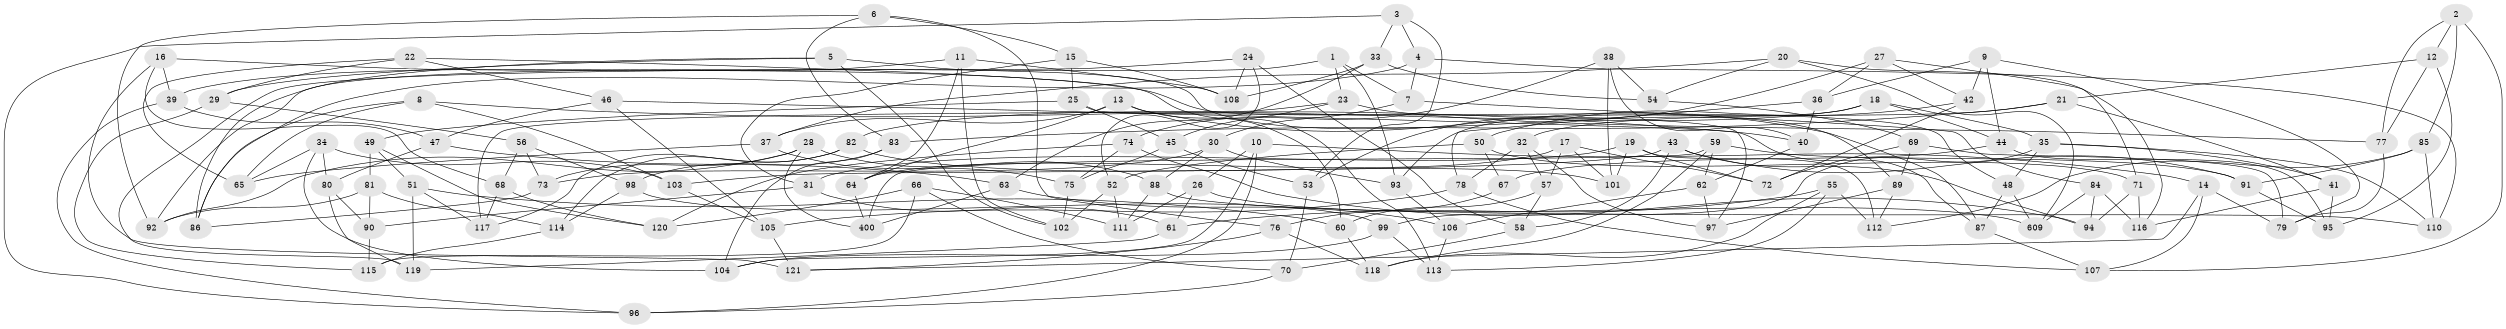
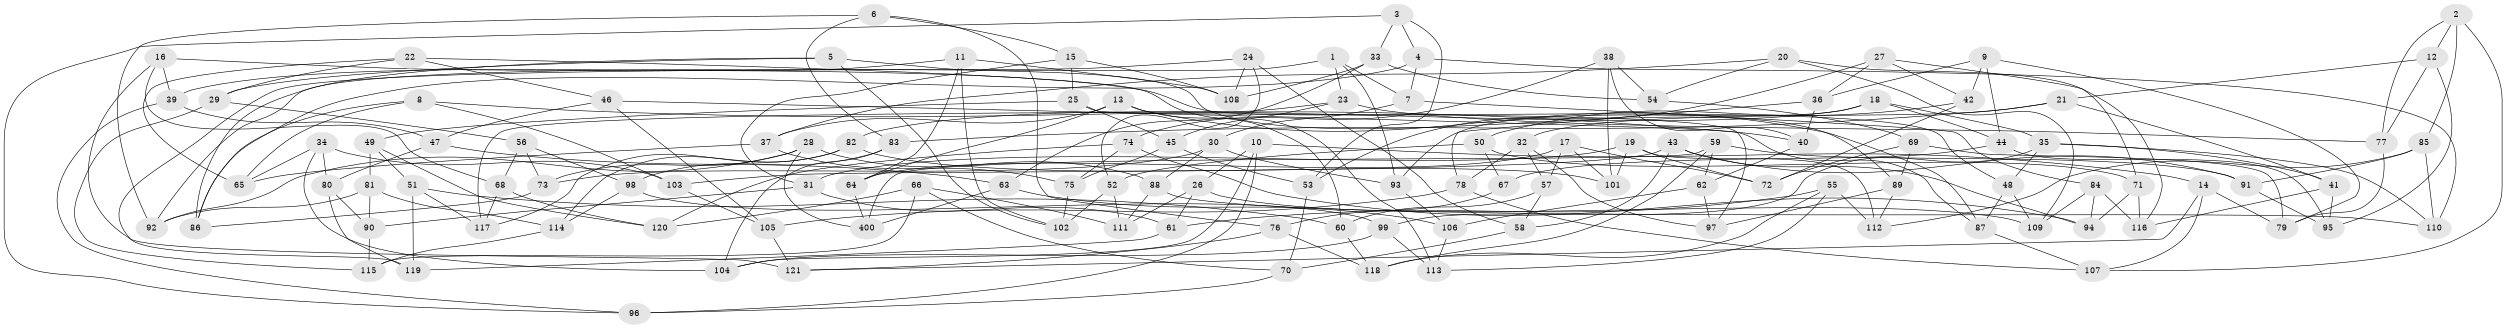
(2035, 228) -> (2035, 228)
